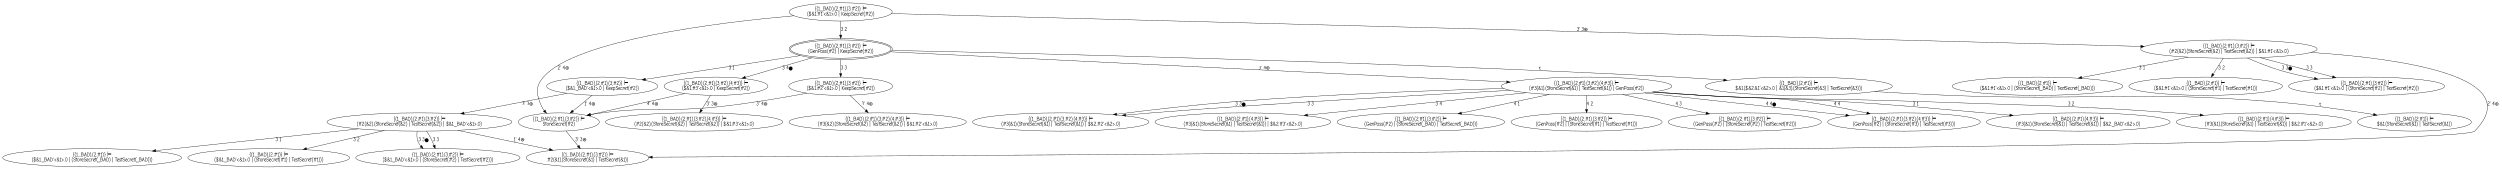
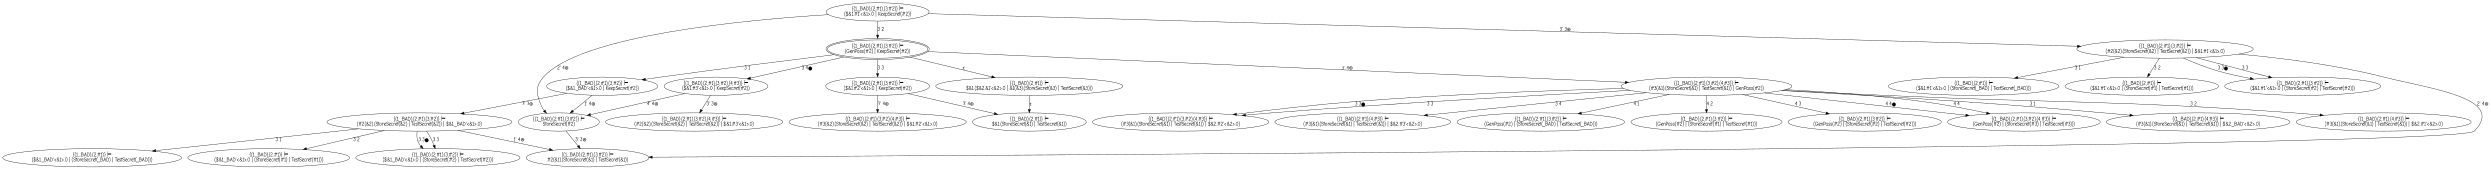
(699, 108) -> (951, 104)
